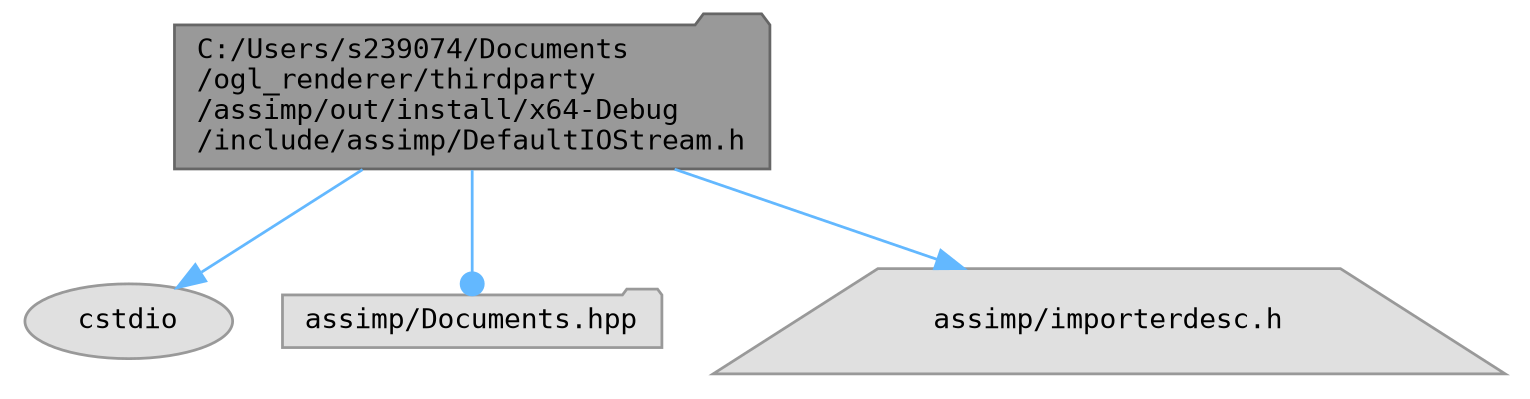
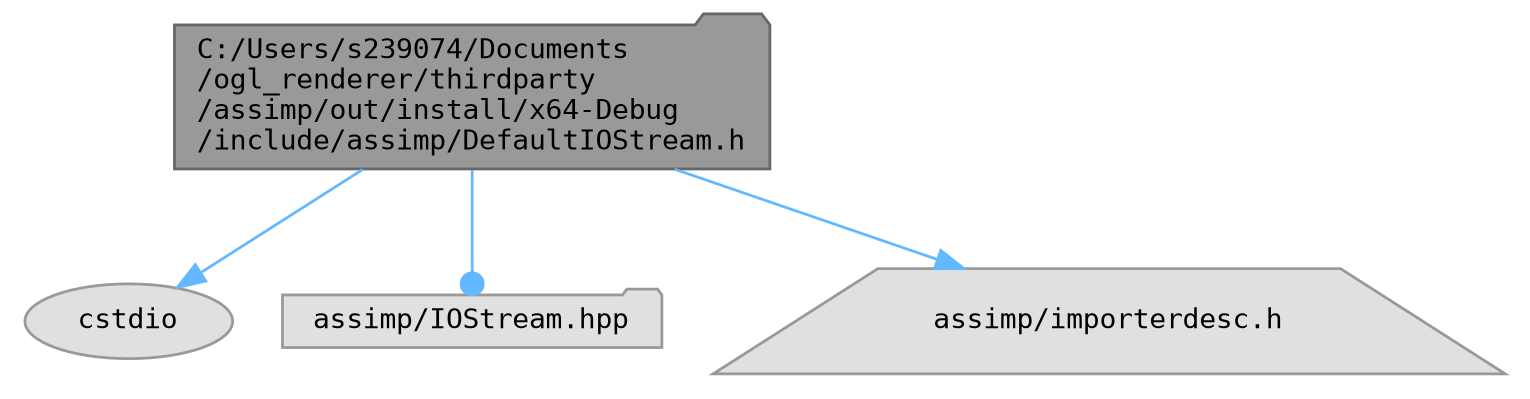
(472, 321) -> (472, 321)
